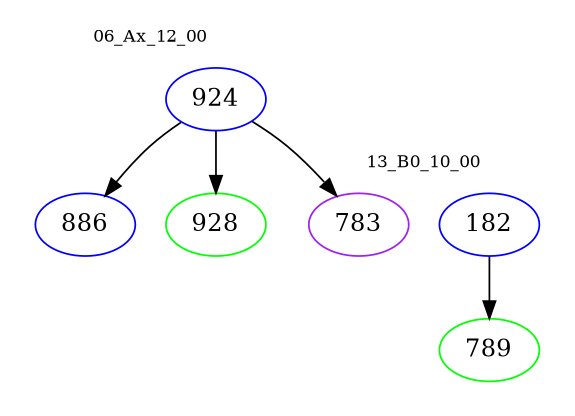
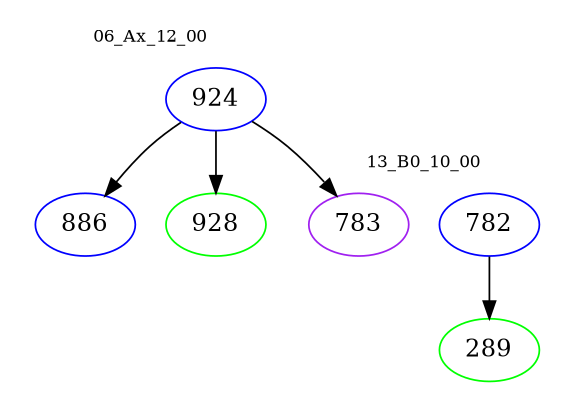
(489, 225) -> (489, 225)
(489, 350) -> (489, 350)
